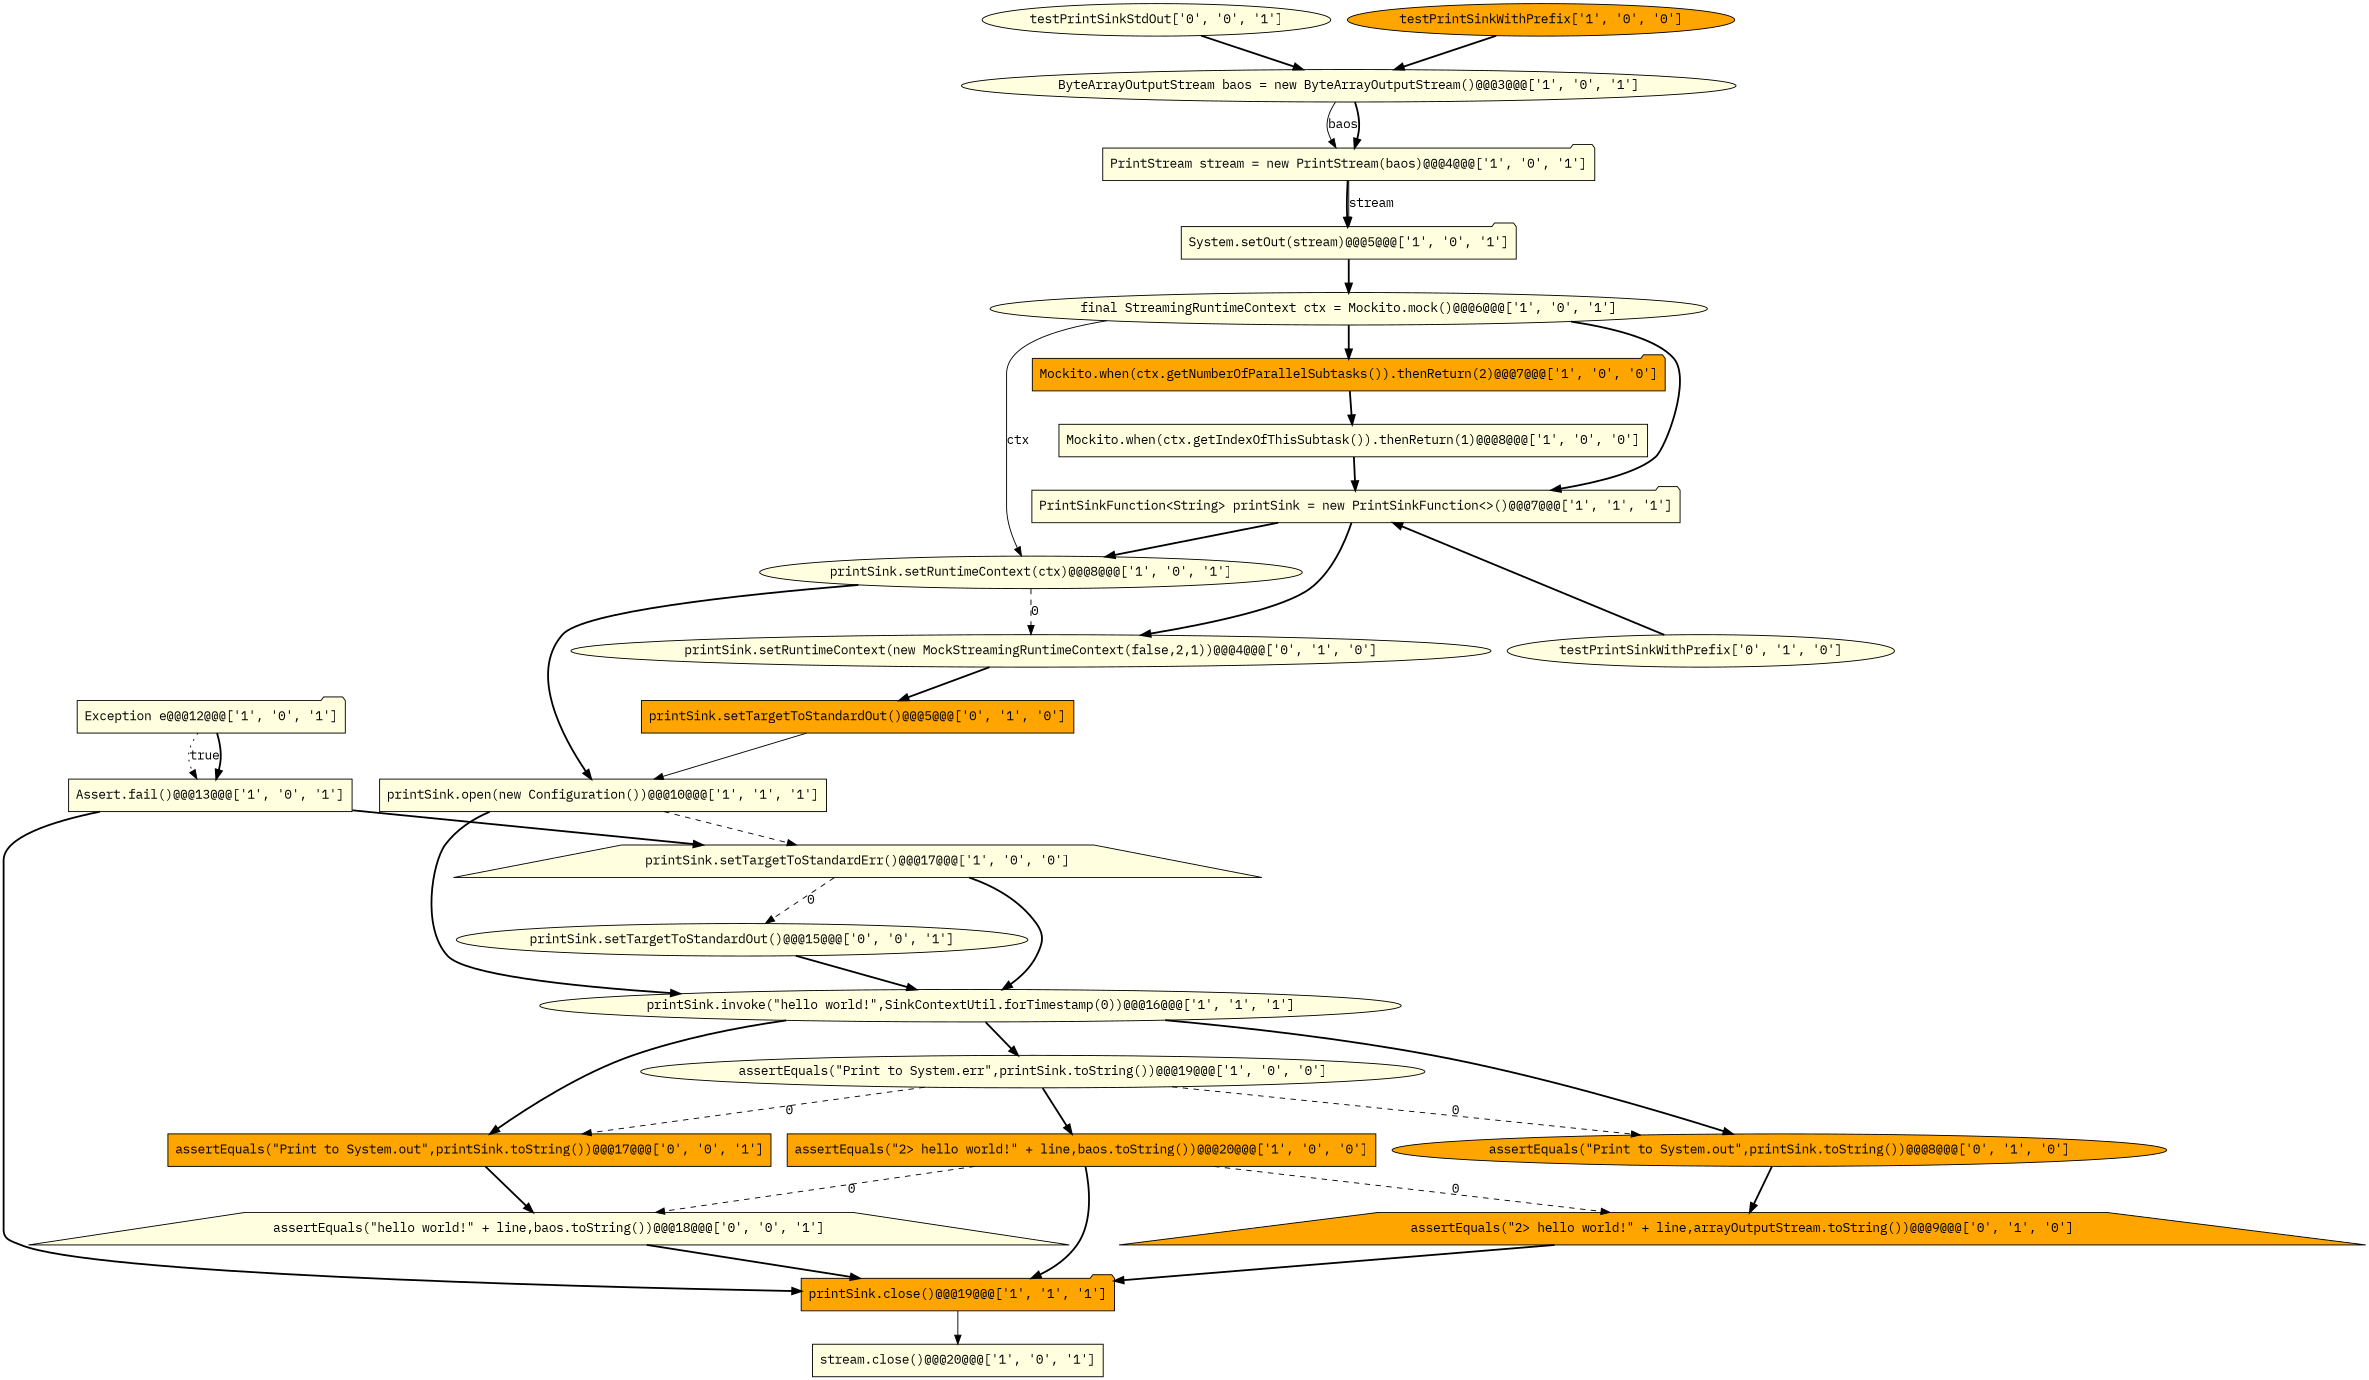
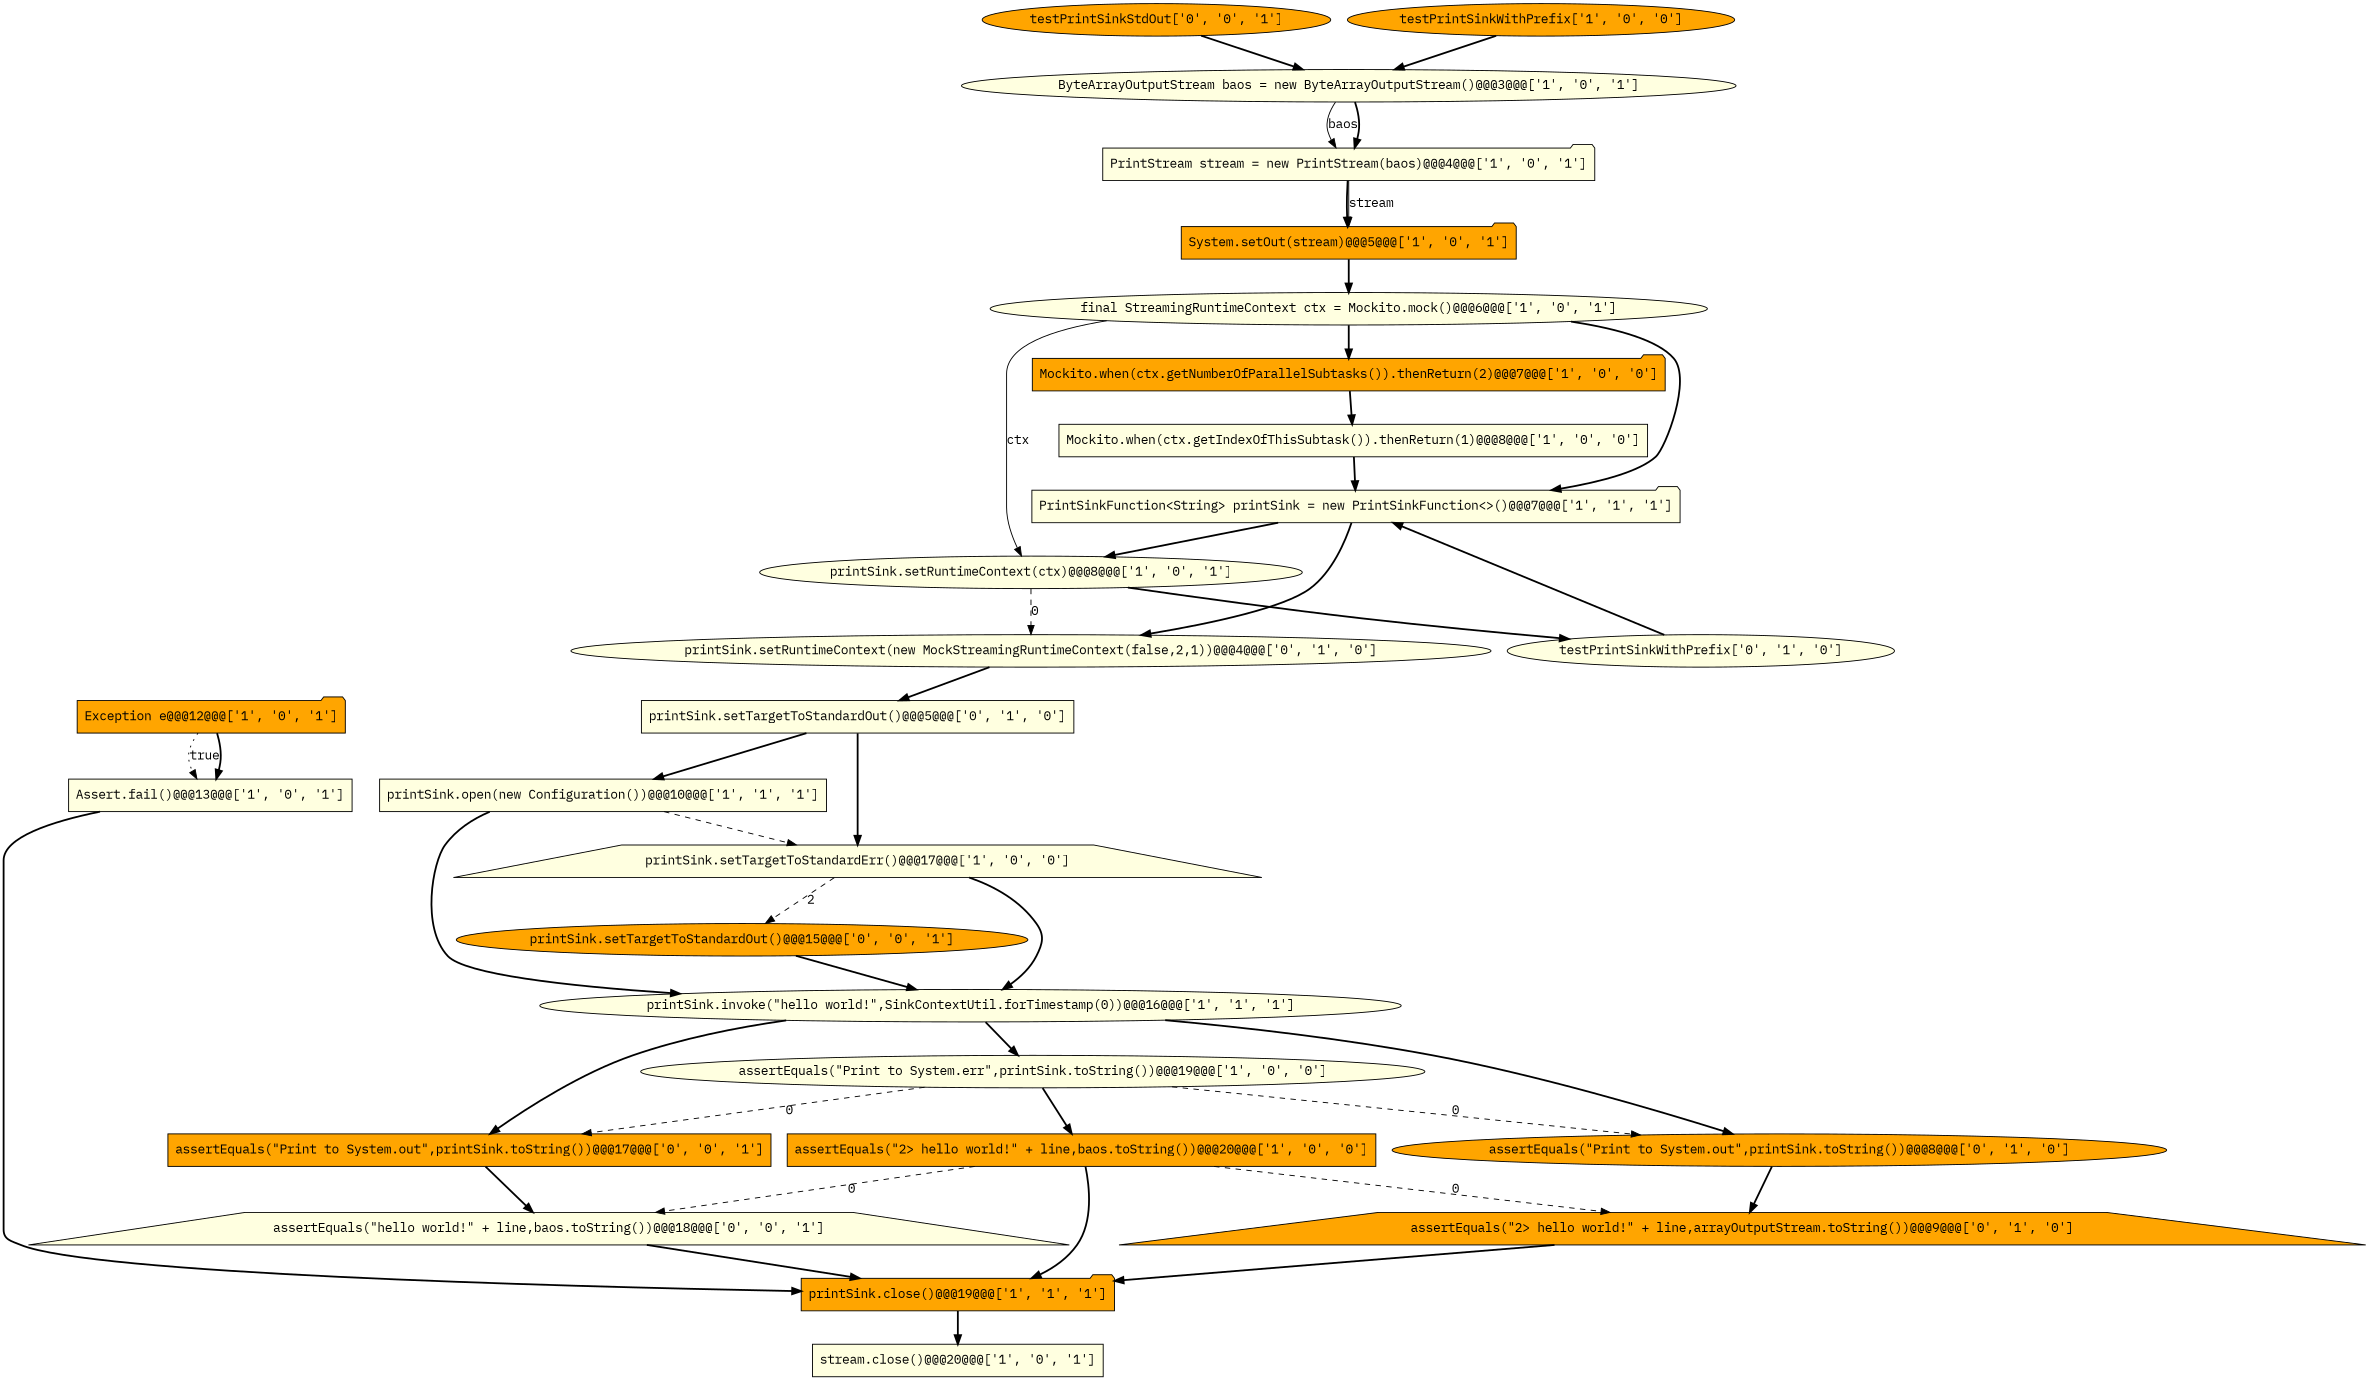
(1156, 20) -> (1156, 20)
(1349, 243) -> (1349, 243)
(635, 611) -> (1343, 616)
(211, 717) -> (211, 717)
(858, 717) -> (858, 717)
(735, 755) -> (735, 755)
(523, 827) -> (858, 784)
(811, 901) -> (811, 901)
(742, 940) -> (742, 940)
(958, 1323) -> (958, 1323)
